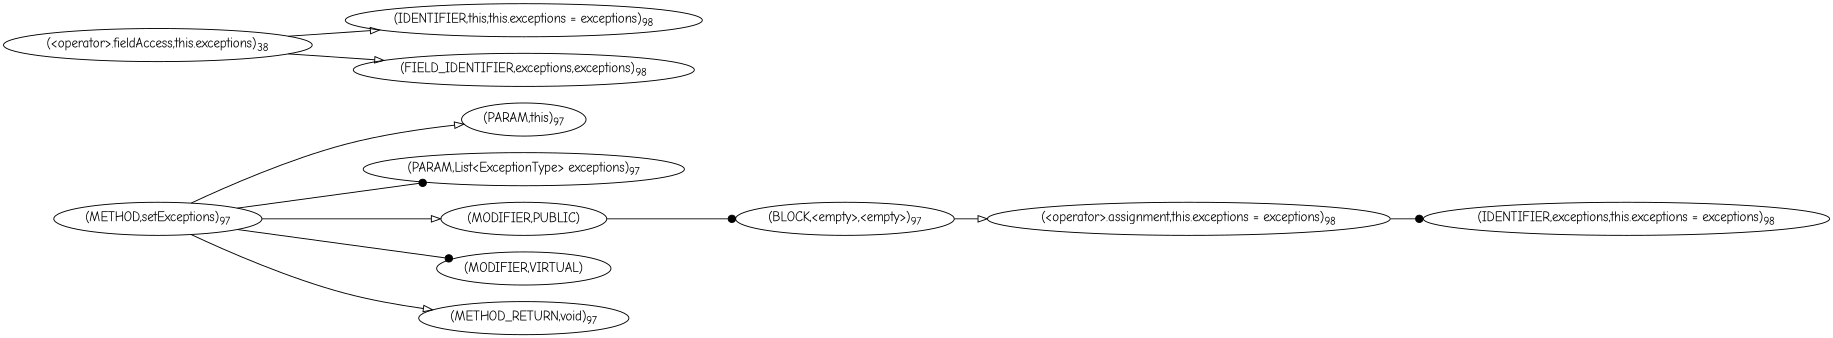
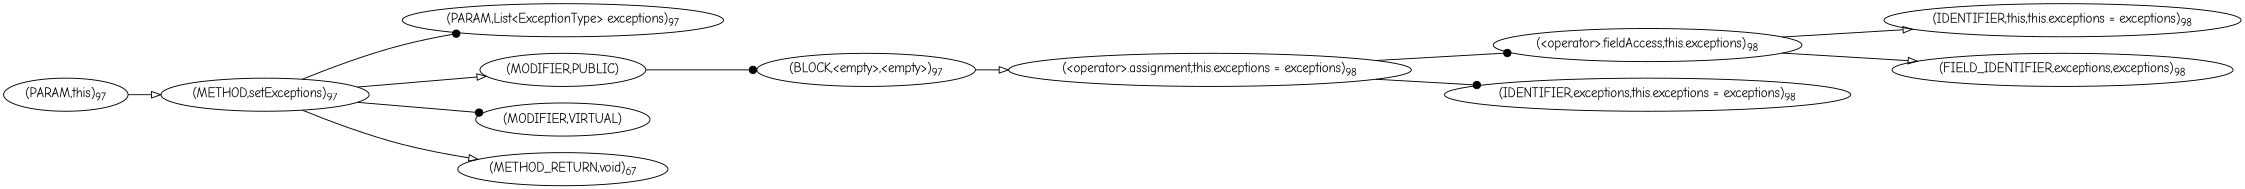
(263, 44) -> (1753, 44)
none -> (1440, 57)
(319, 152) -> (140, 95)
(592, 317) -> (631, 168)
